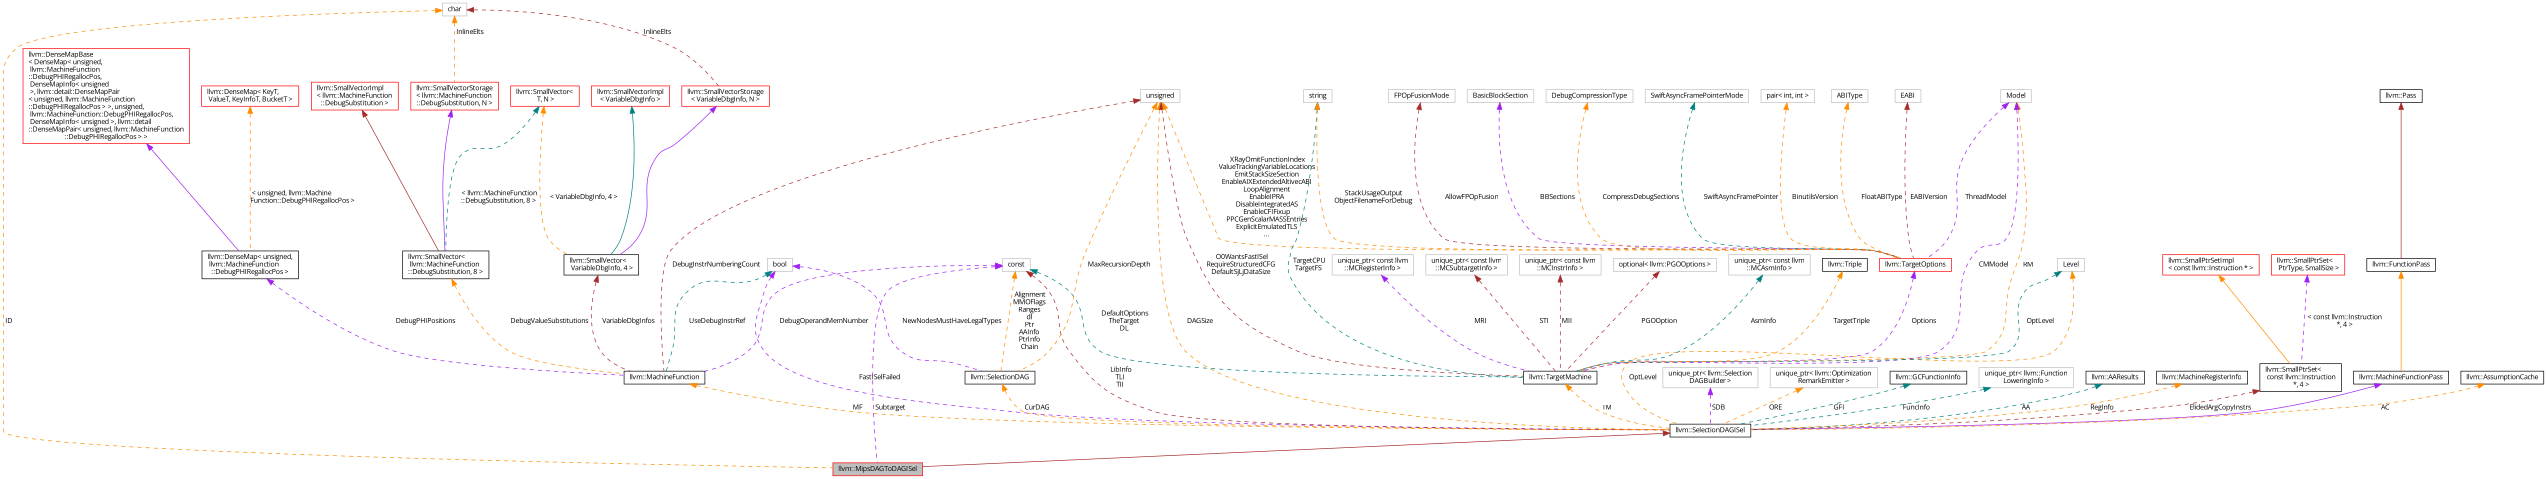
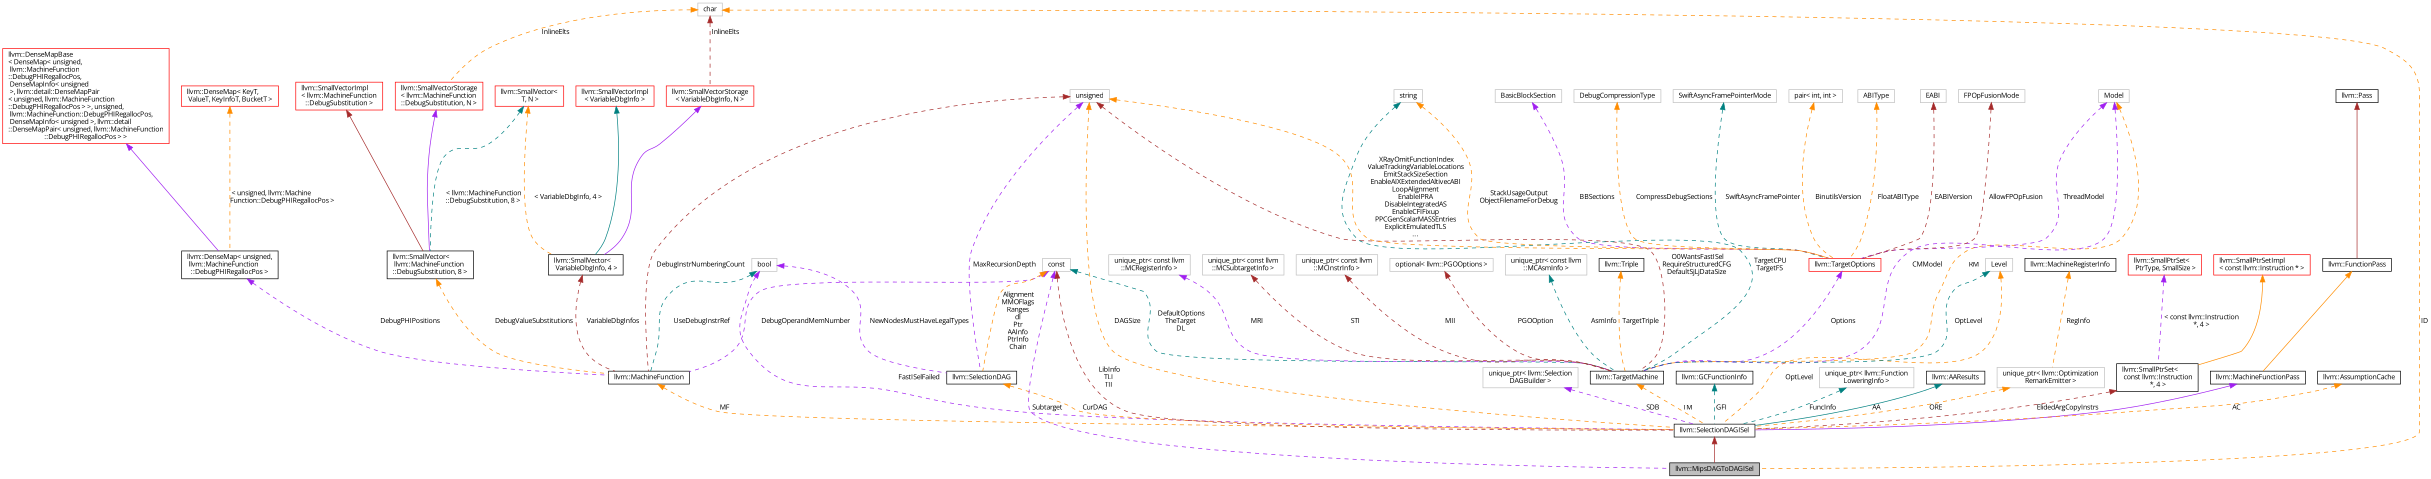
(1089, 245) -> (983, 224)
(1959, 414) -> (1846, 410)
(1964, 418) -> (2060, 323)
(878, 469) -> (1715, 469)
